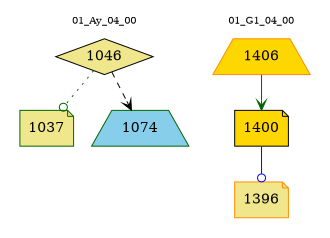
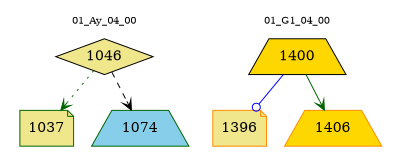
(80, 87) -> (80, 87)
(262, 88) -> (313, 88)
(262, 128) -> (297, 57)
